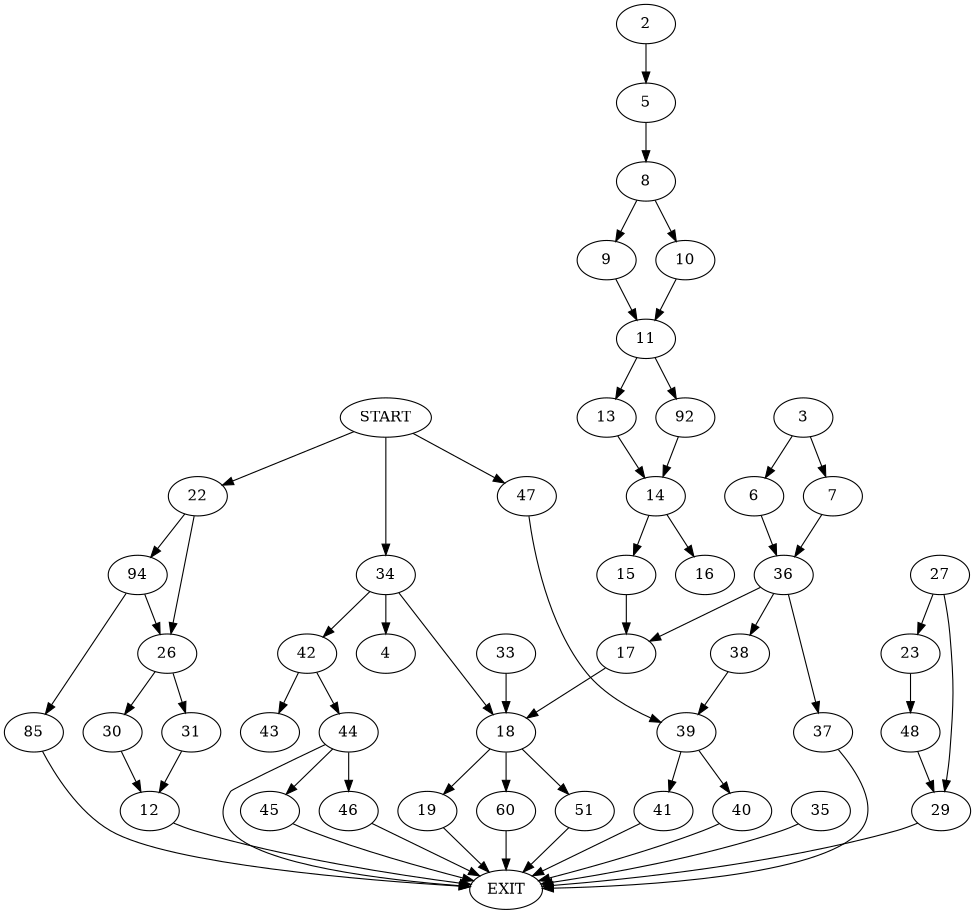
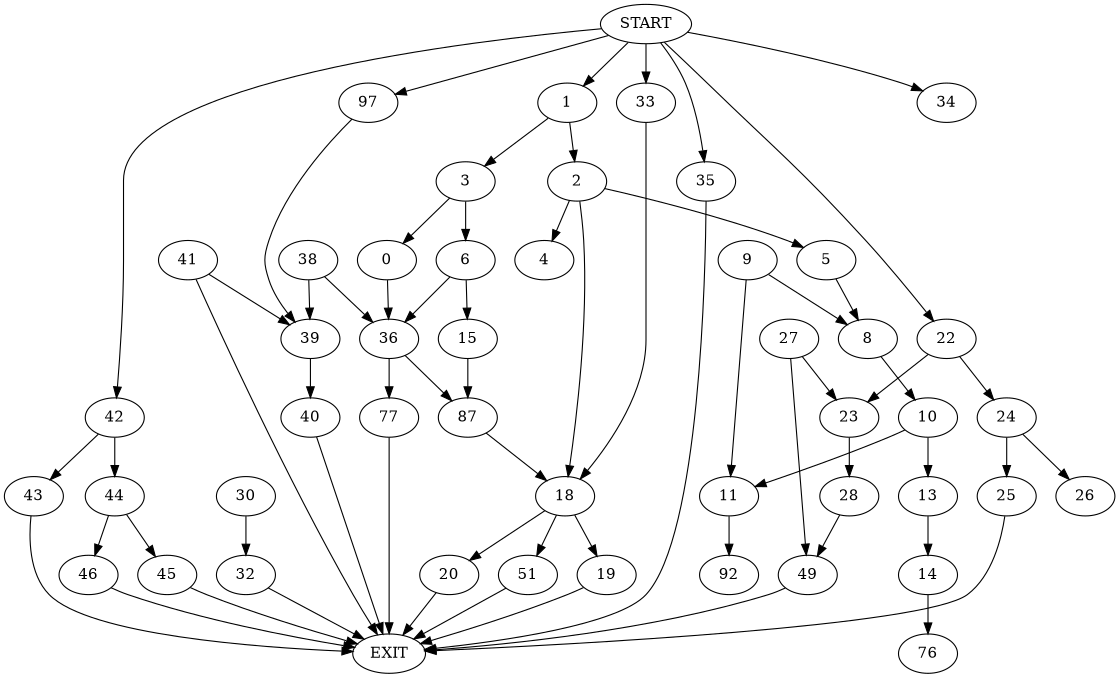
none -> (646, 58)
none -> (689, 94)
none -> (567, 103)
(629, 216) -> (803, 297)
(629, 373) -> (928, 452)
(673, 452) -> none
(527, 496) -> (368, 103)
(833, 496) -> (387, 260)
(643, 530) -> (467, 294)
(184, 570) -> (904, 374)
(138, 575) -> (1007, 418)
(705, 575) -> (928, 654)
(386, 609) -> (563, 216)
(351, 610) -> (244, 91)
(765, 610) -> (345, 296)
(443, 649) -> (583, 334)
(626, 654) -> (468, 418)
(143, 688) -> none
(34, 732) -> (1007, 496)
(191, 732) -> none
(823, 732) -> (389, 418)
(911, 732) -> (849, 496)
(677, 767) -> (245, 297)
(150, 811) -> (246, 575)
(506, 811) -> (449, 575)
(941, 811) -> (808, 575)
(235, 835) -> (150, 632)
